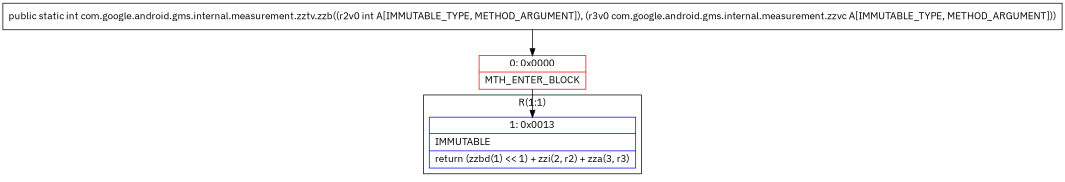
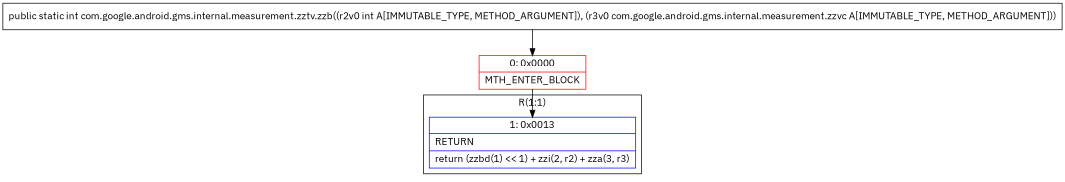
(463, 142) -> (455, 142)
